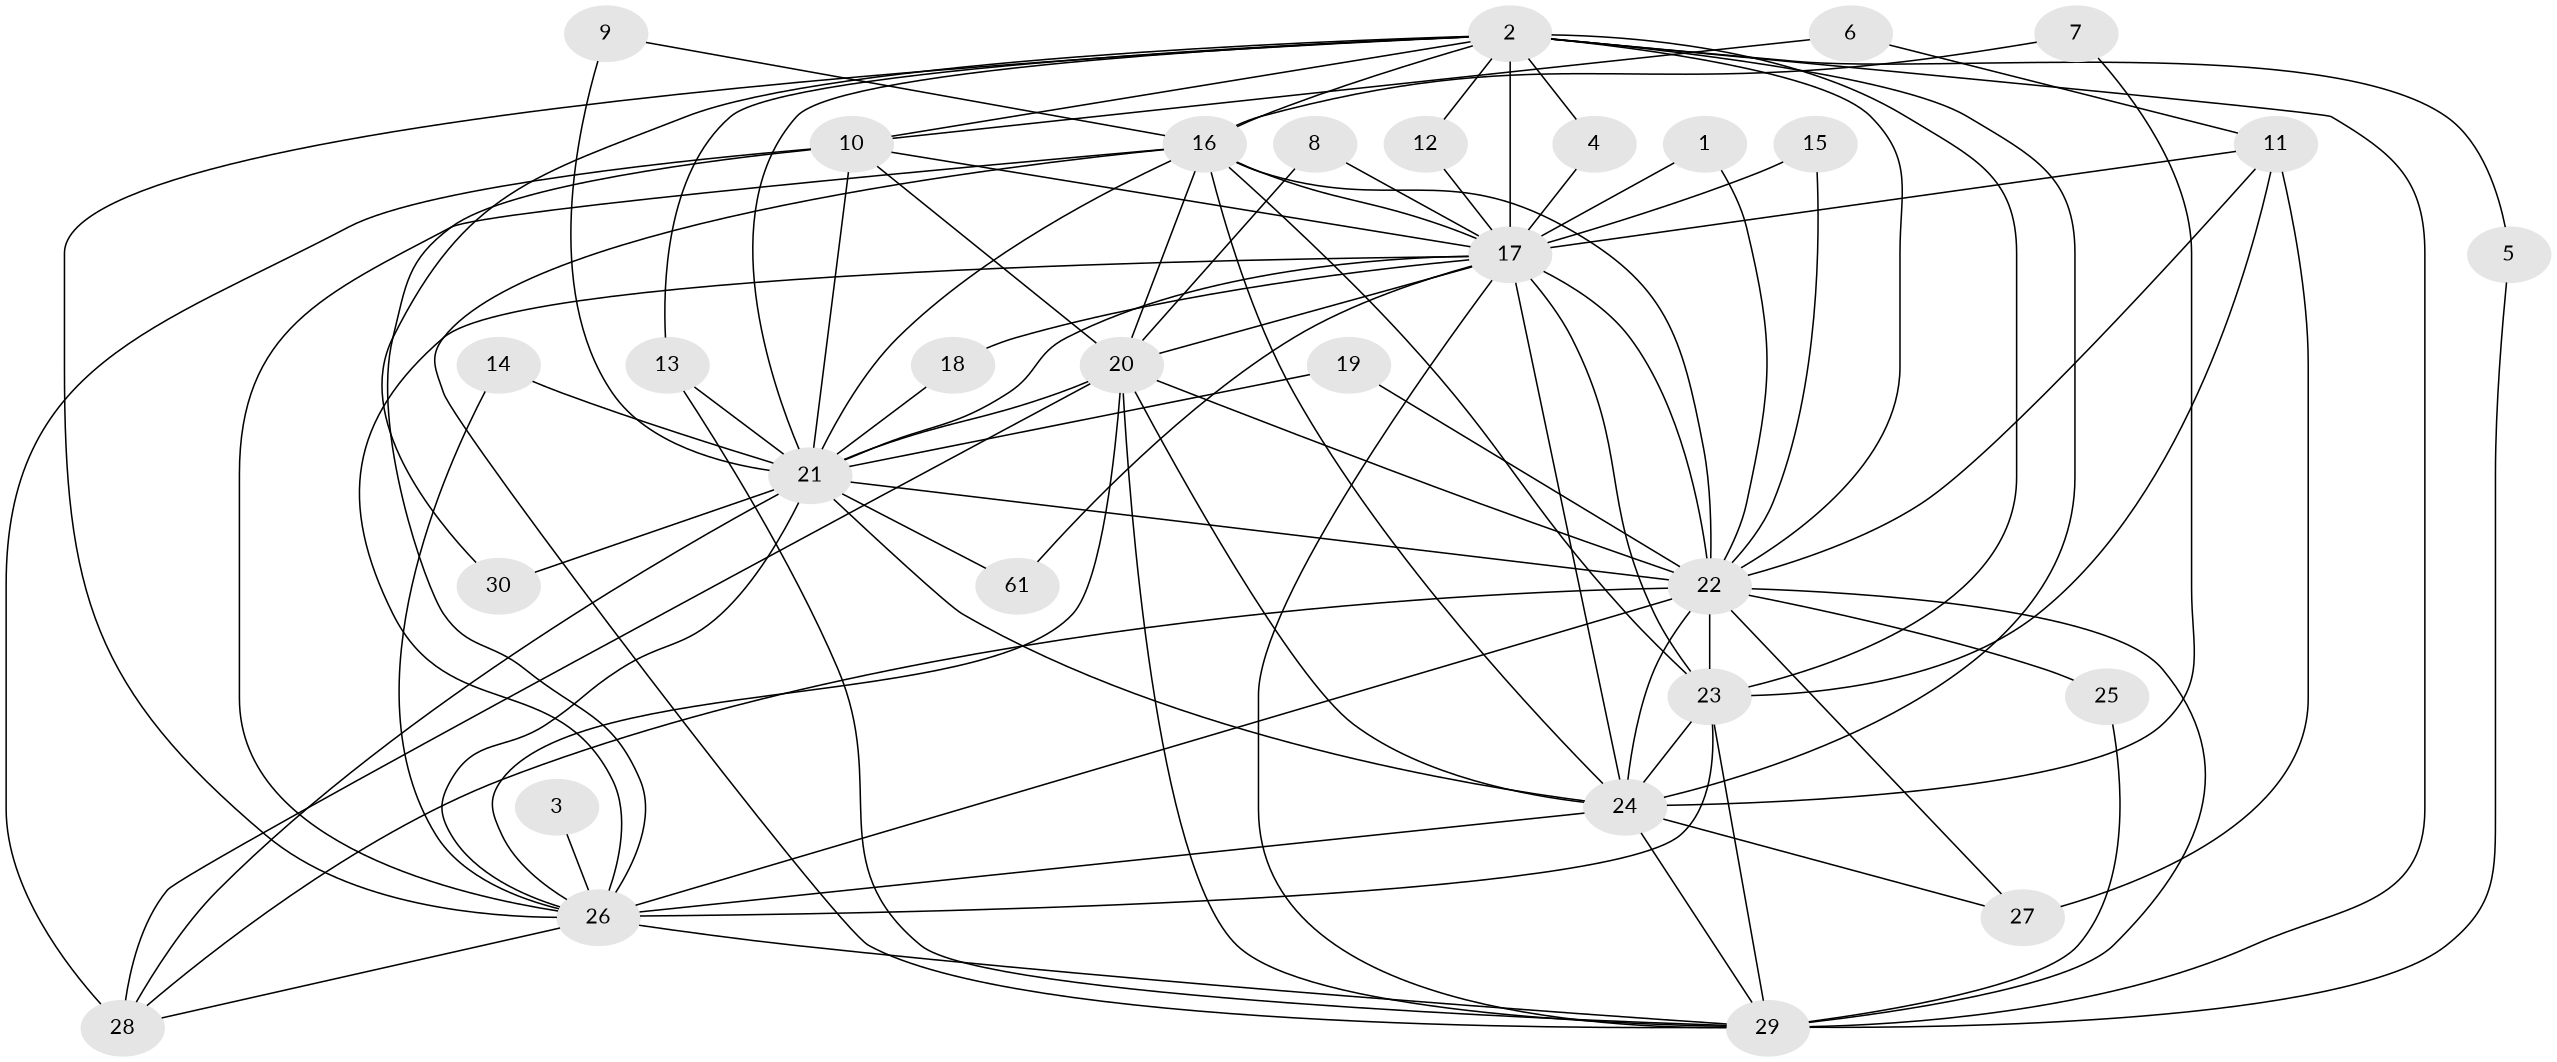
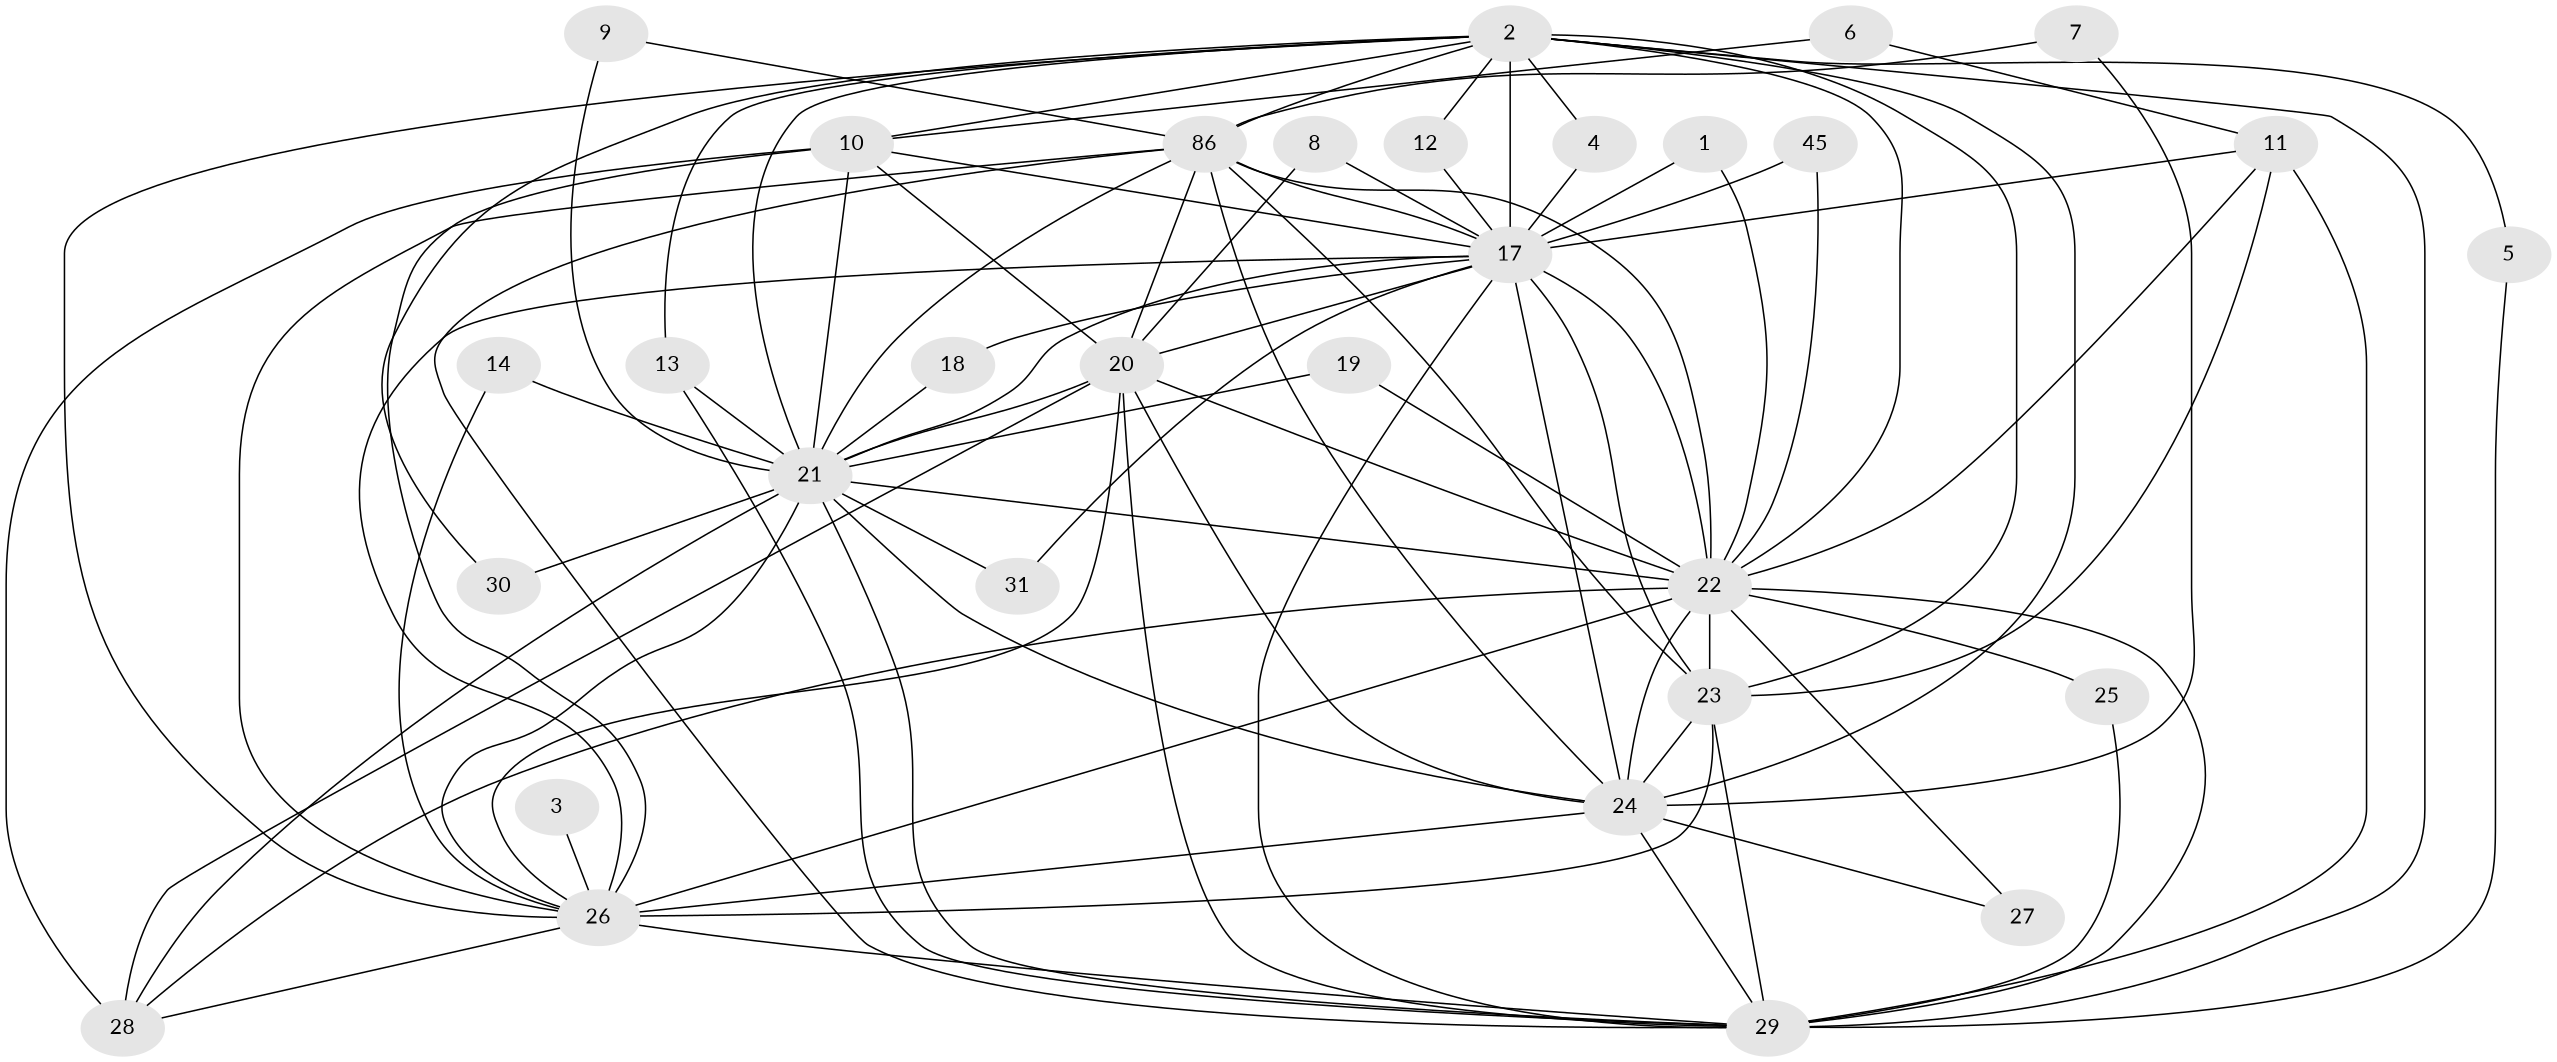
(1205, 144) -> (1205, 144)
(1816, 144) -> (1816, 144)
(1018, 586) -> (1018, 586)
(2308, 606) -> (2367, 791)
none -> (987, 952)
